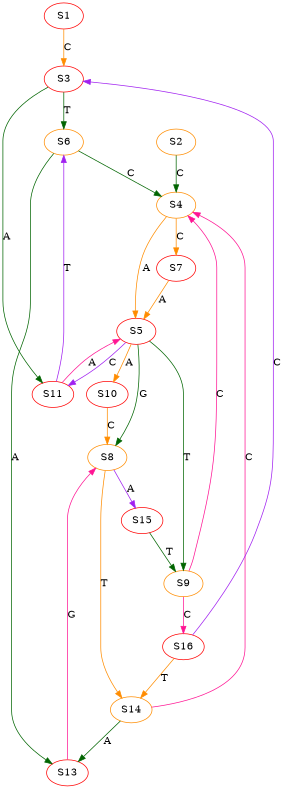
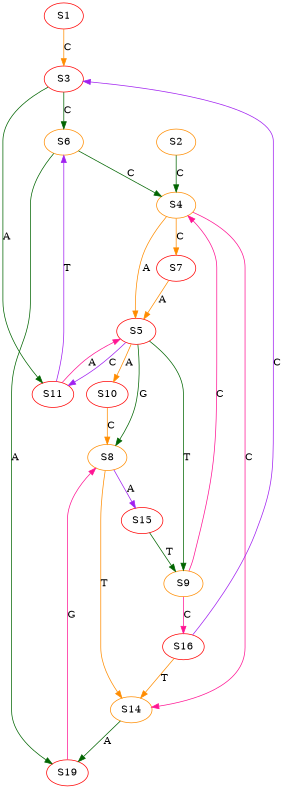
(67, 111) -> (68, 111)
(245, 481) -> (245, 474)
(67, 773) -> (67, 773)
